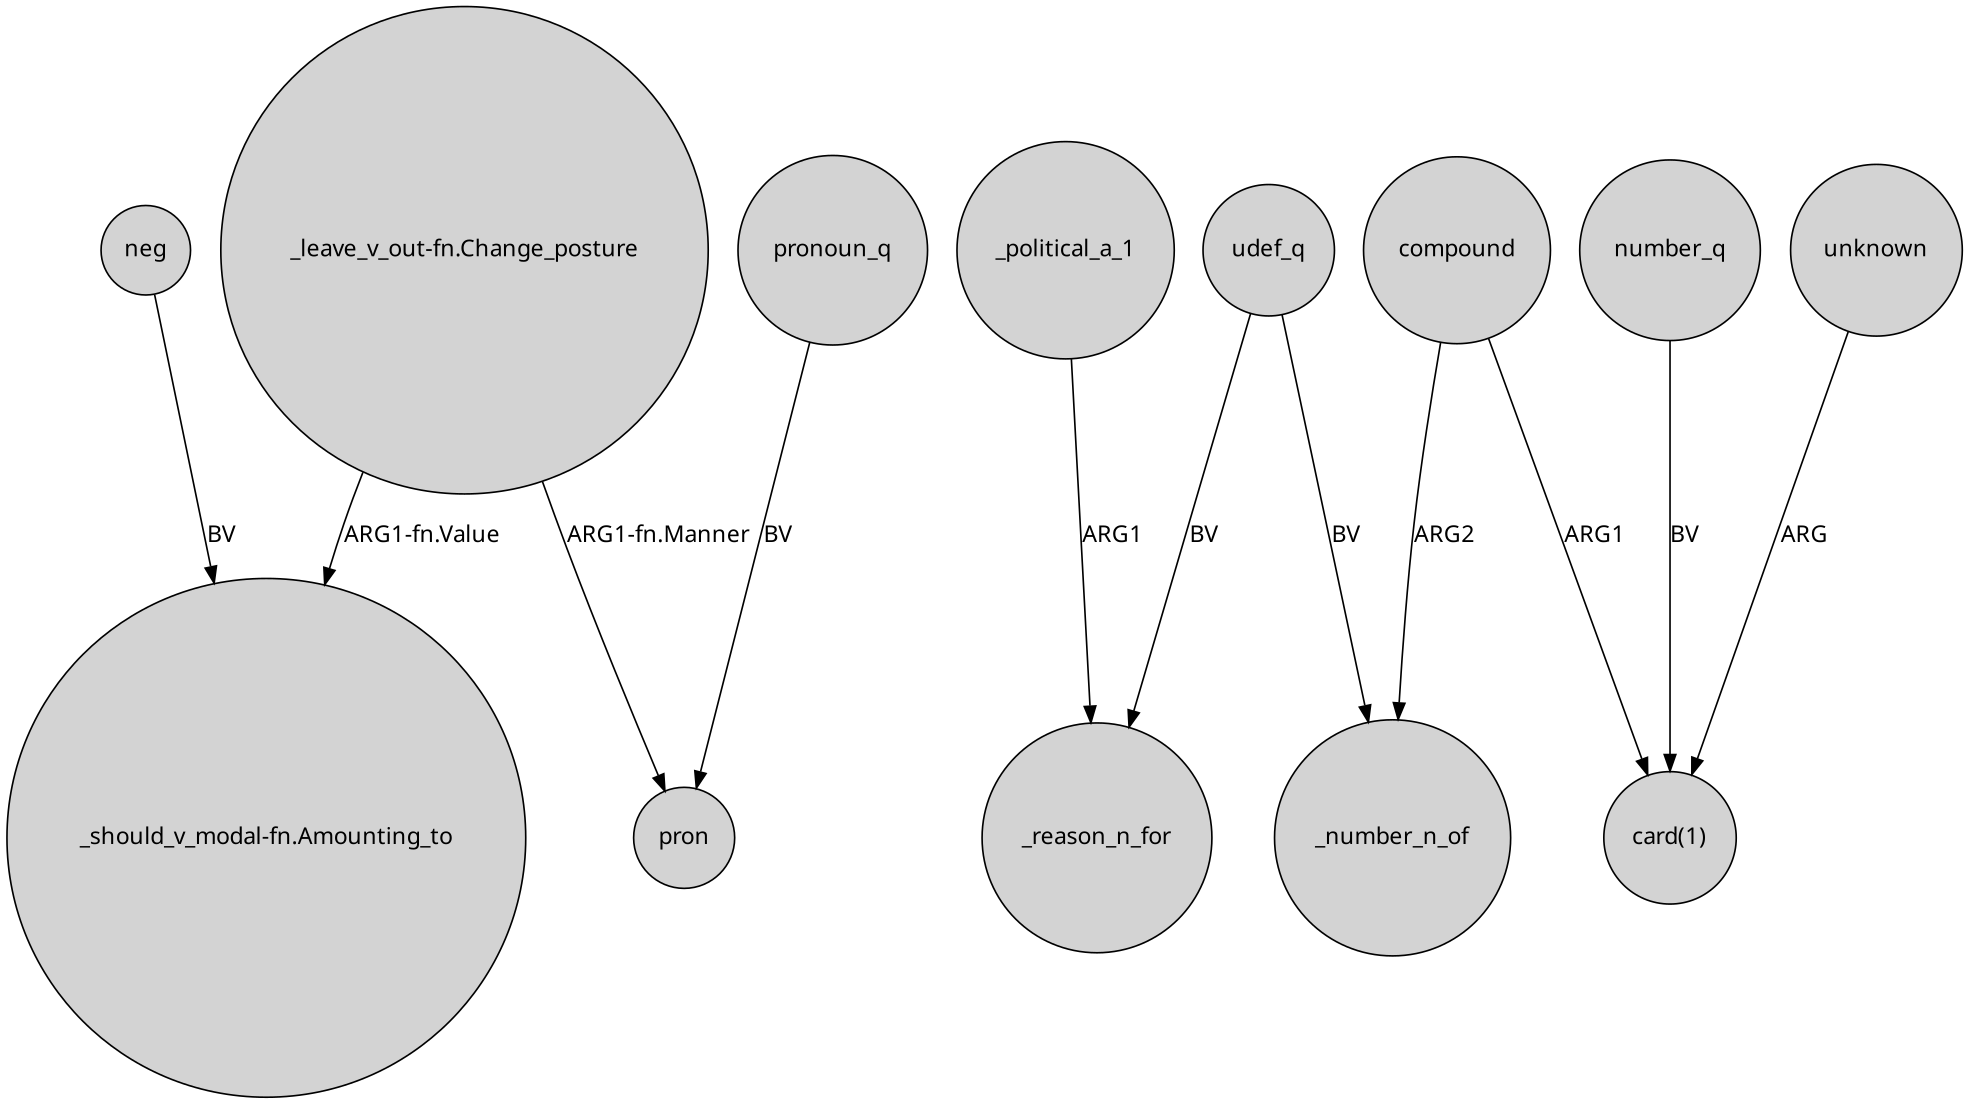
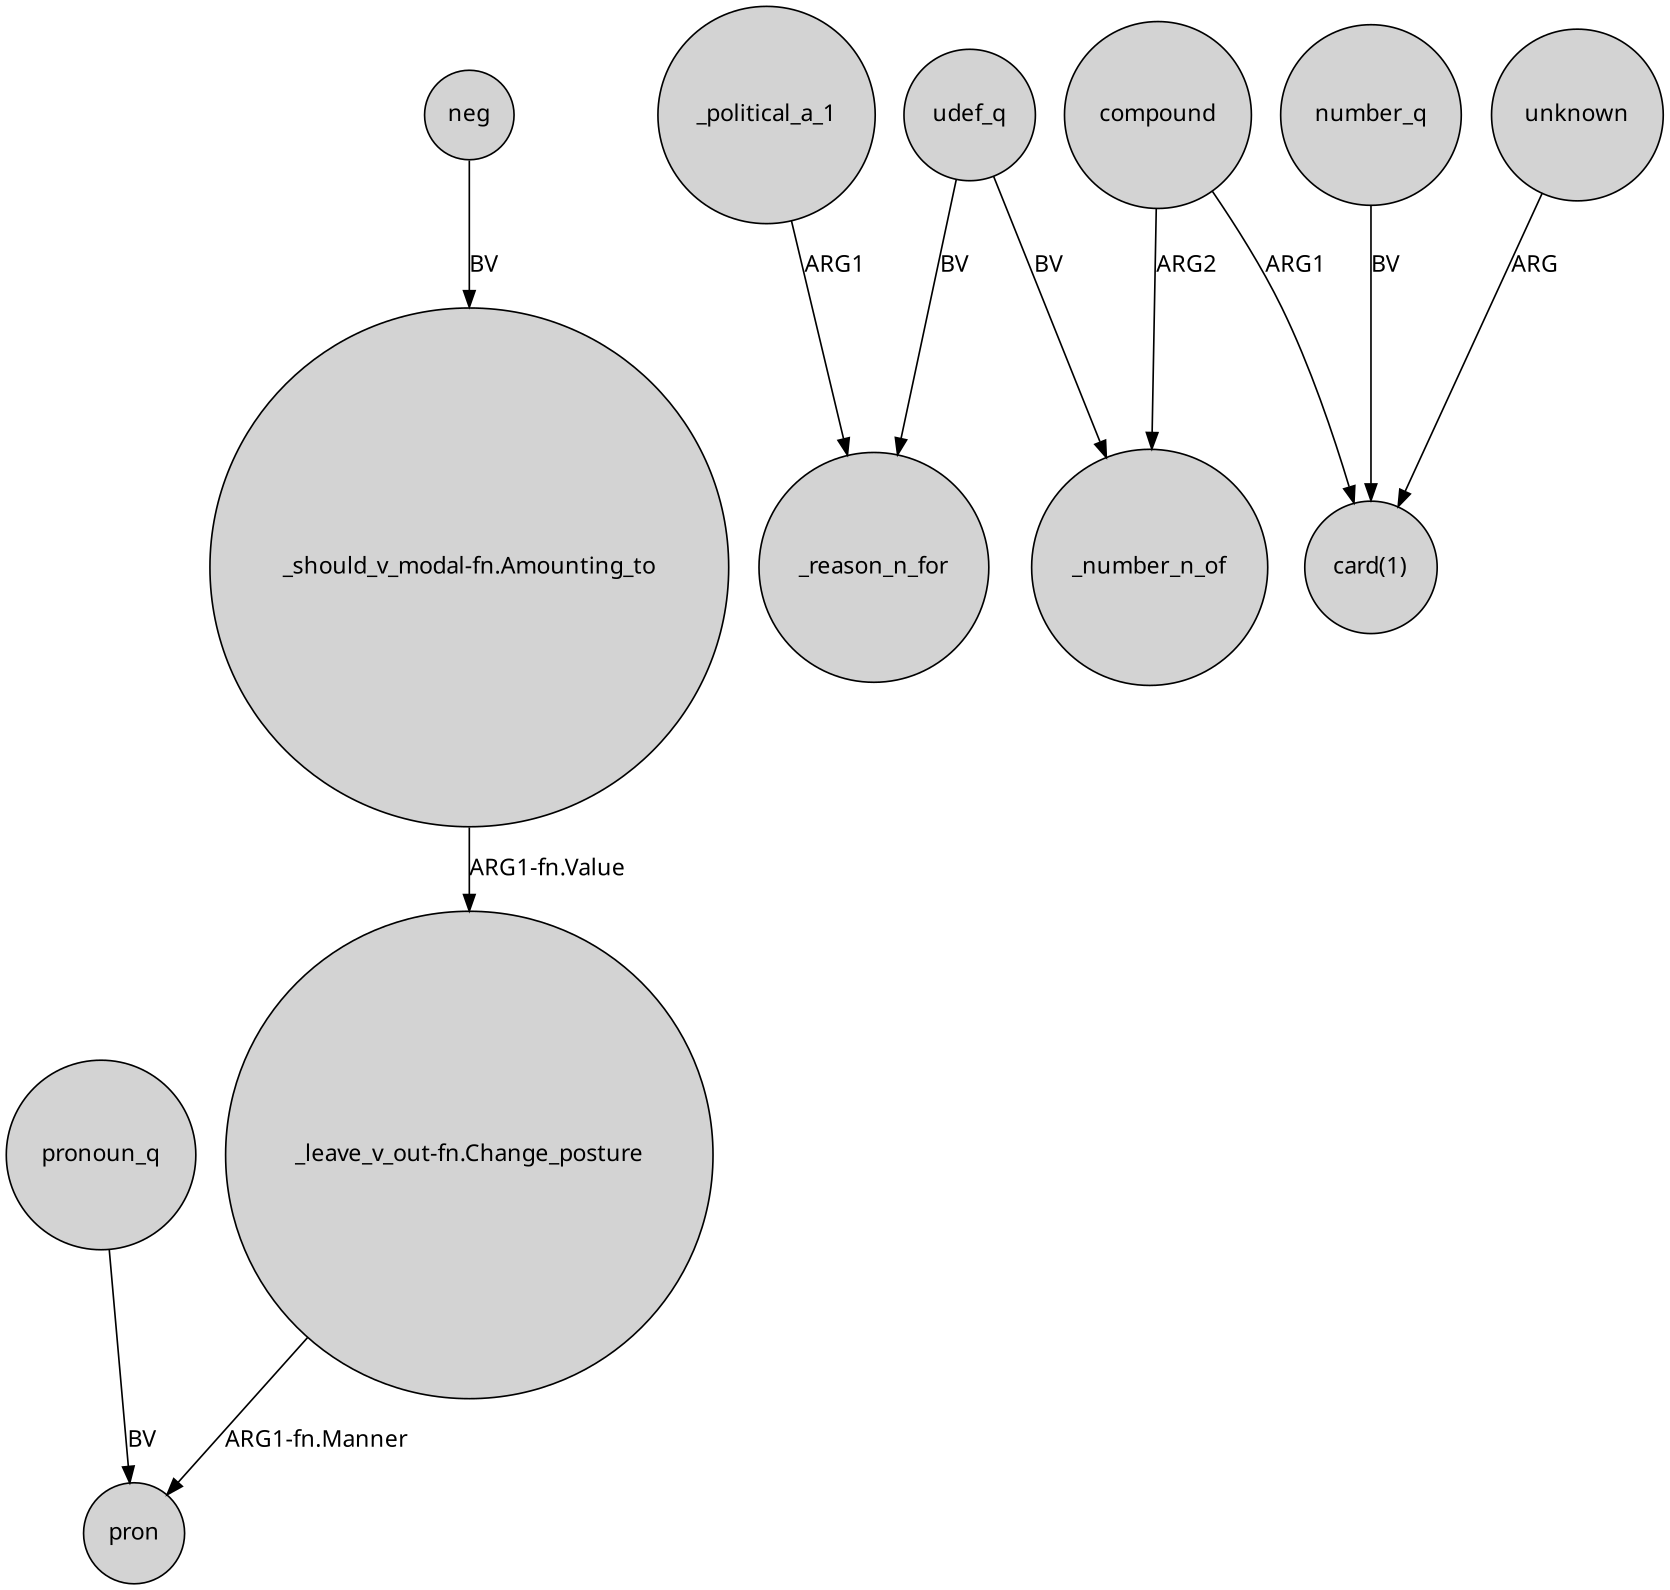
(345, 520) -> (469, 861)
